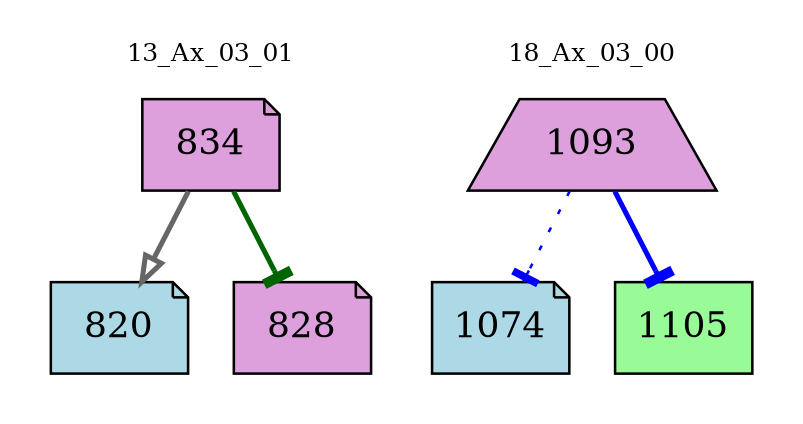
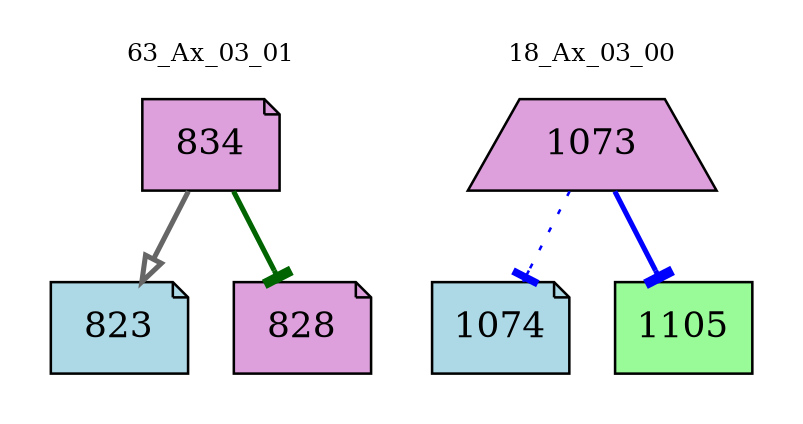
(211, 55) -> (211, 55)
(592, 145) -> (592, 145)
(119, 328) -> (119, 328)
